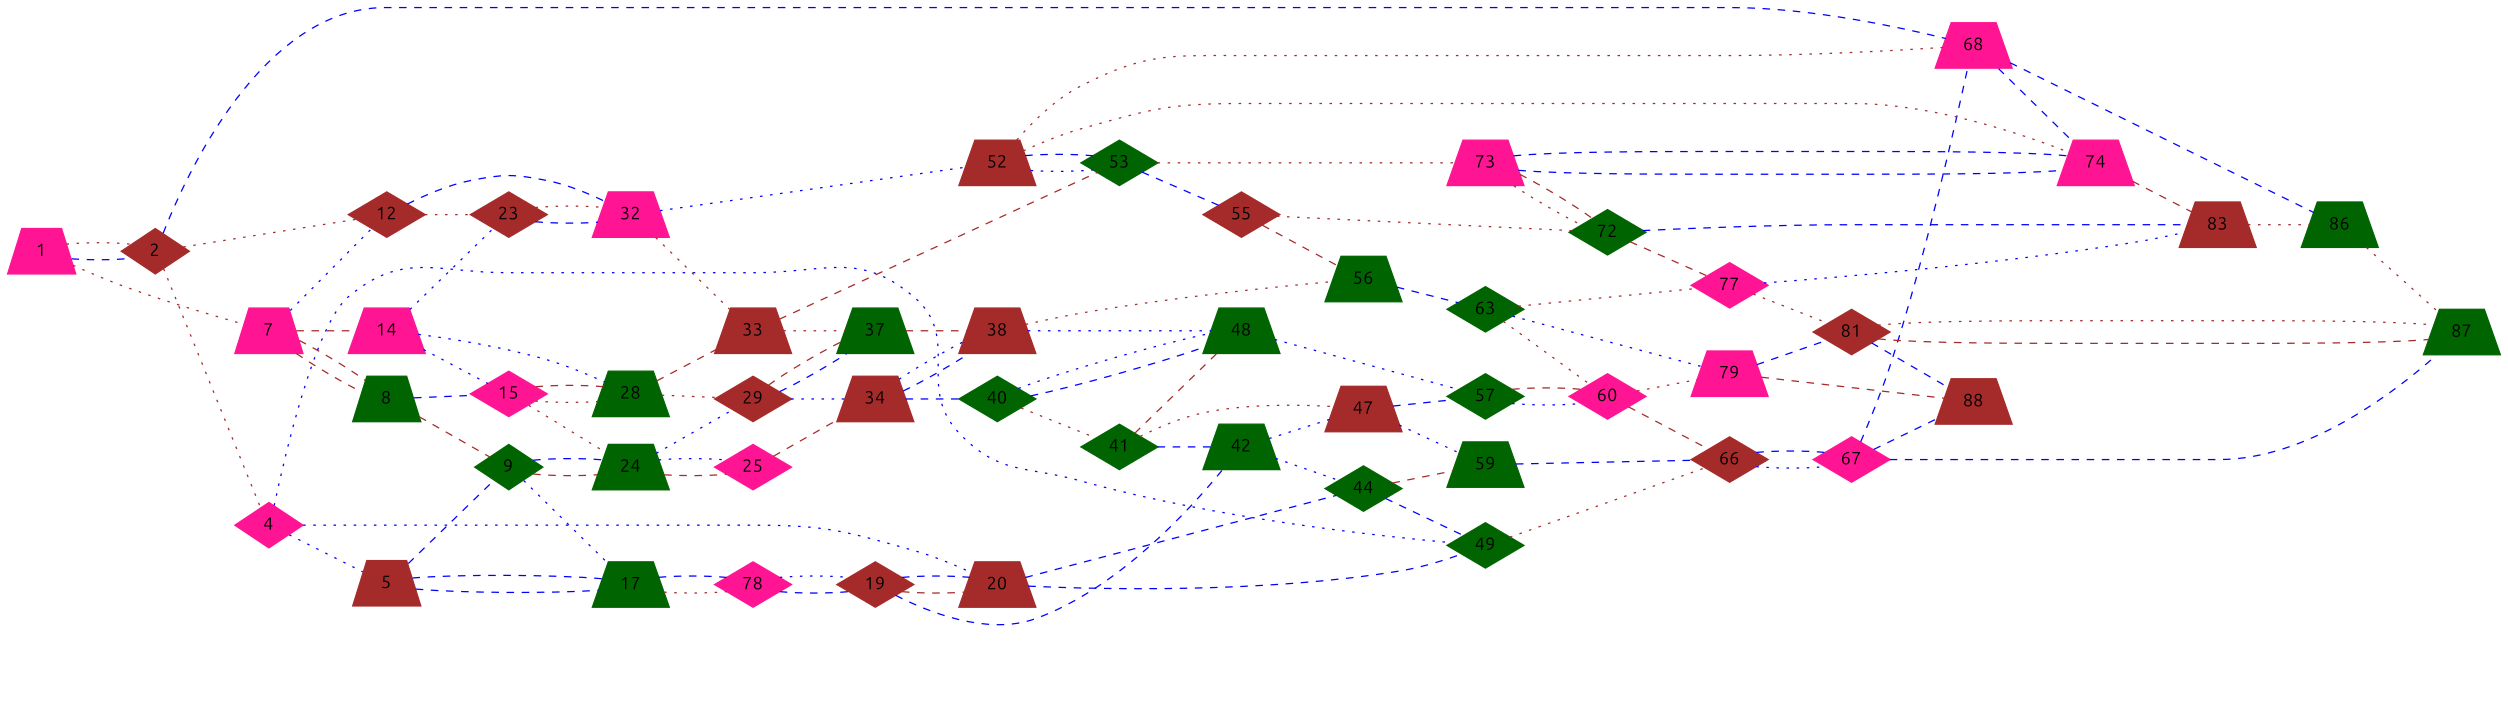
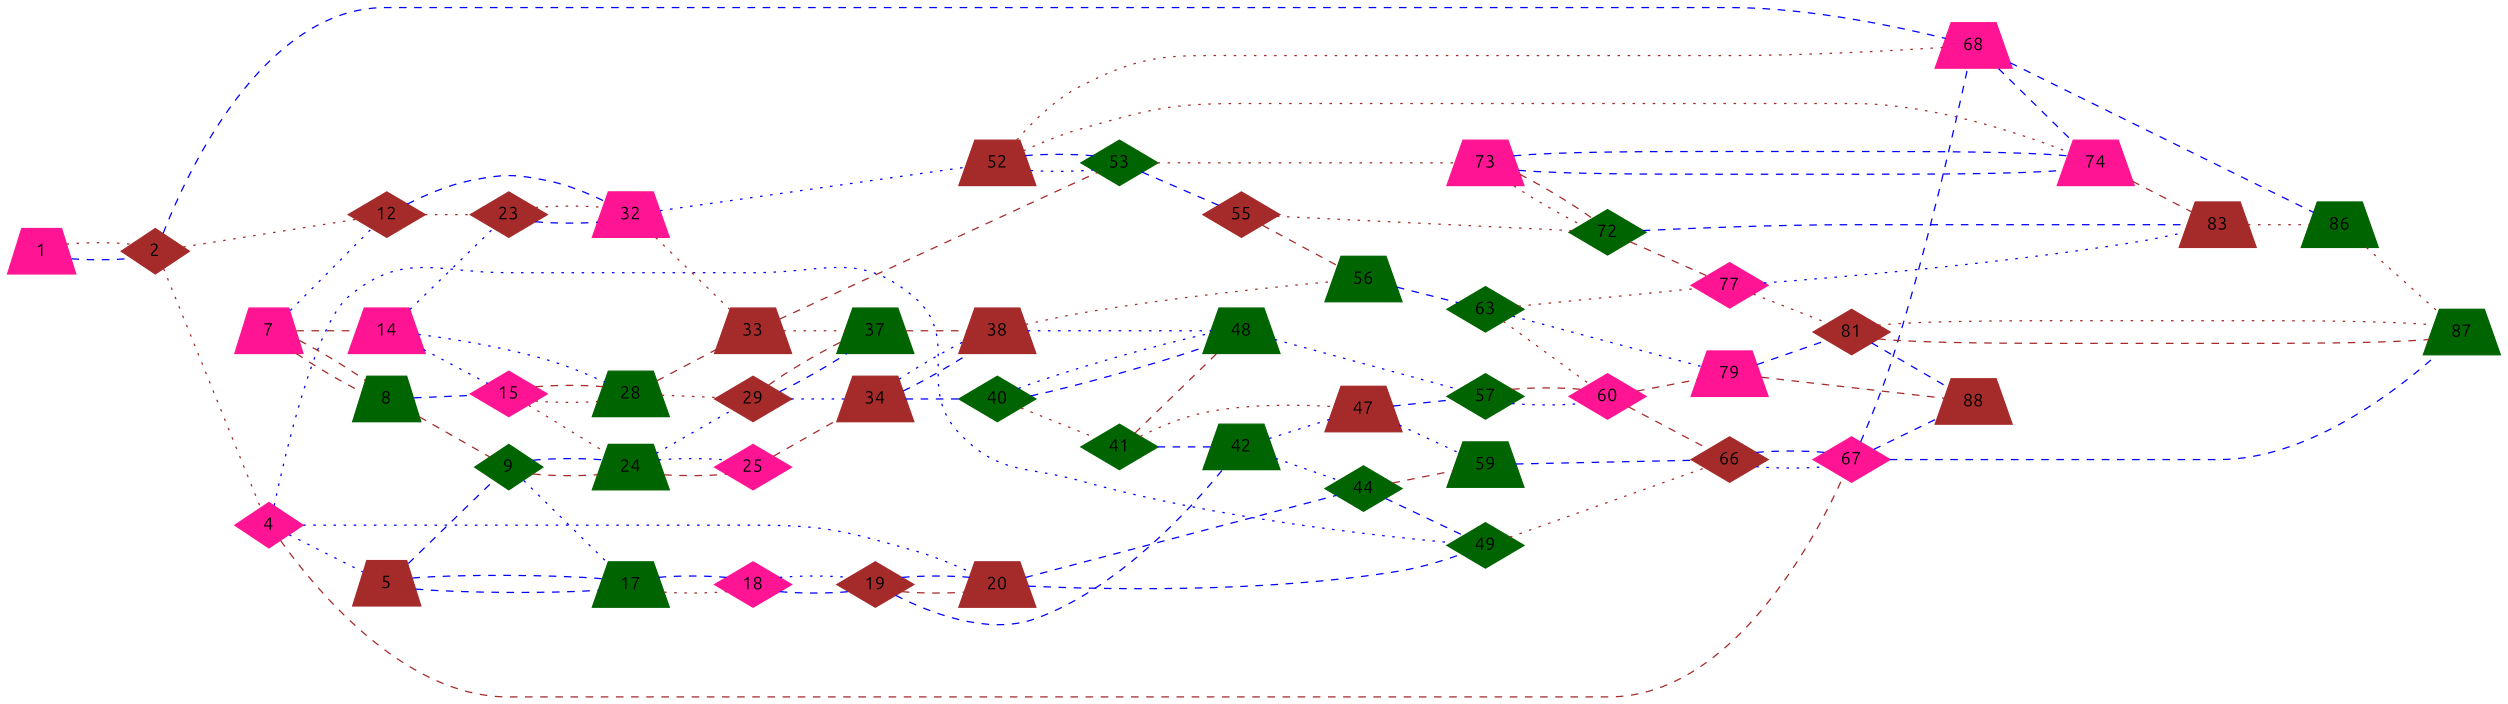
(157, 298) -> none
(1667, 385) -> (1667, 385)
(753, 585) -> (753, 585)
none -> (1084, 697)
